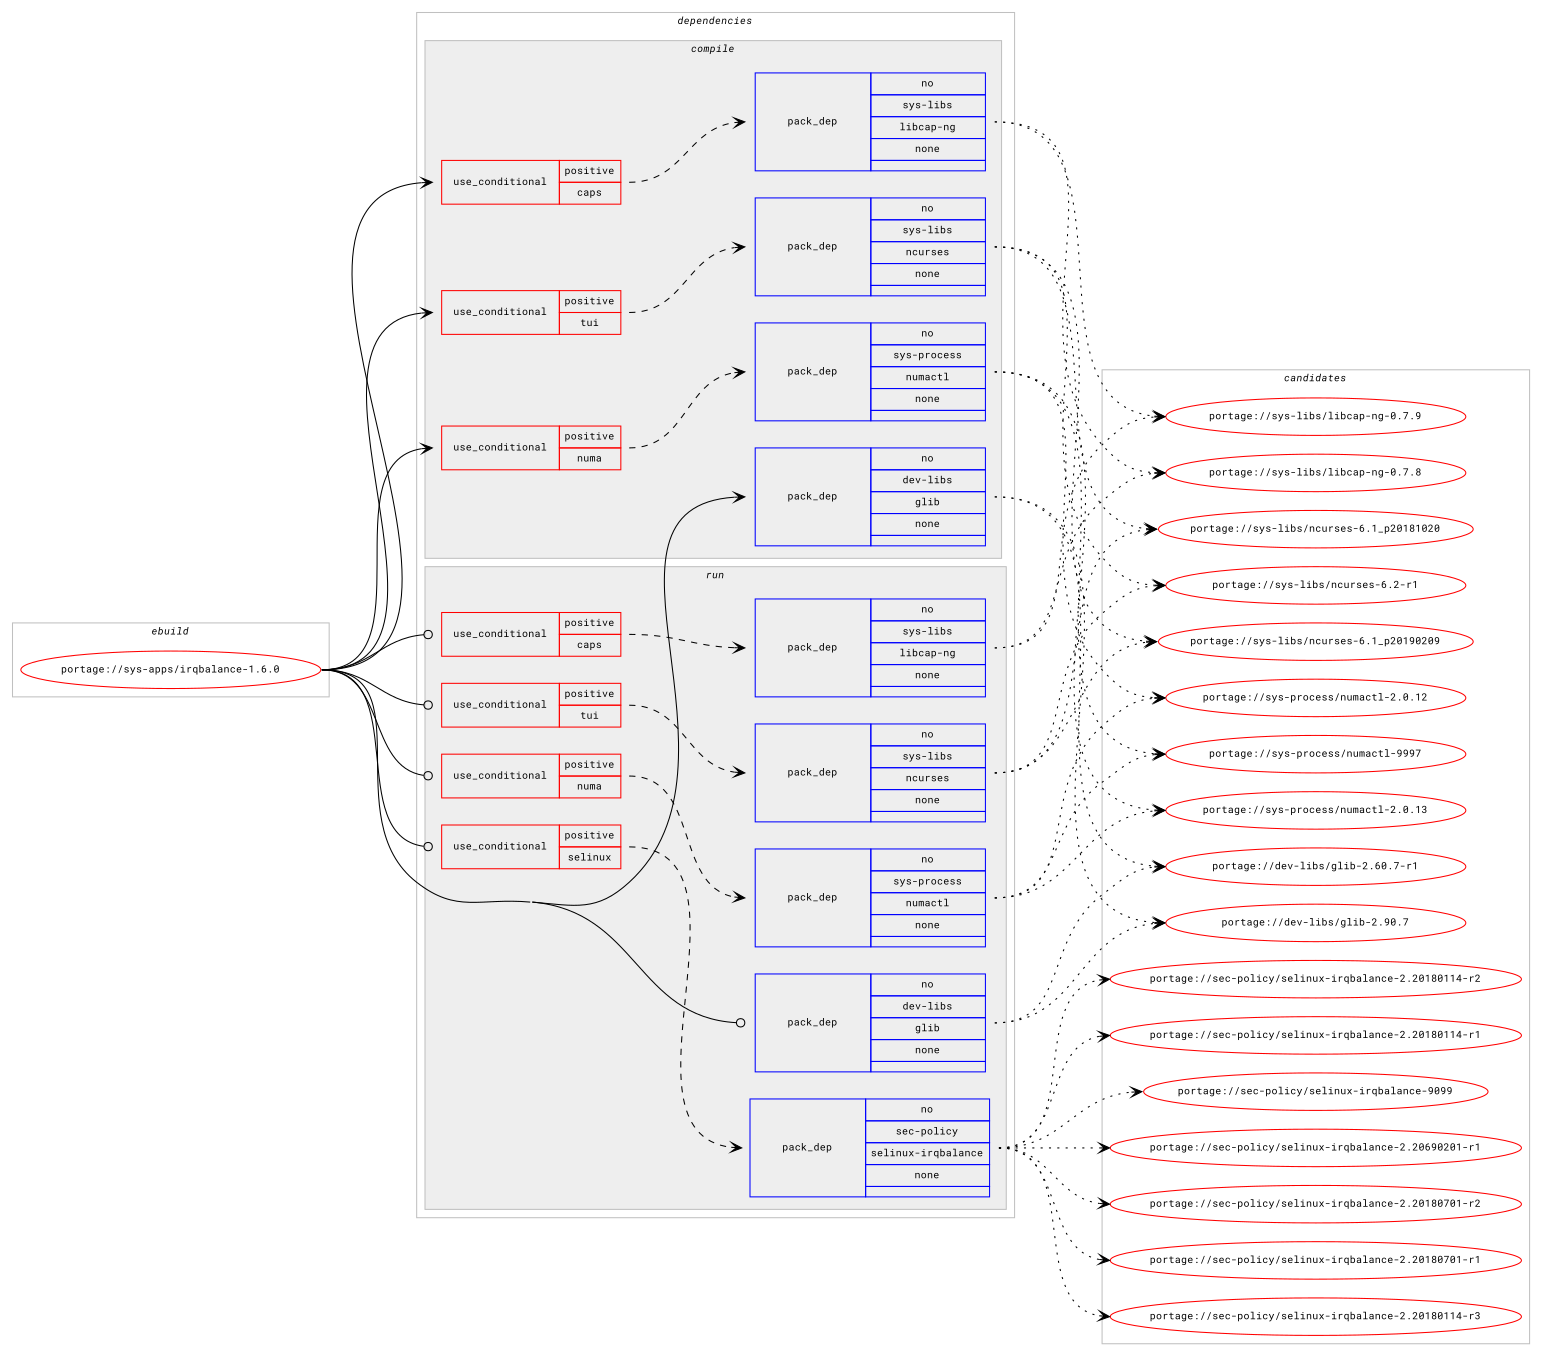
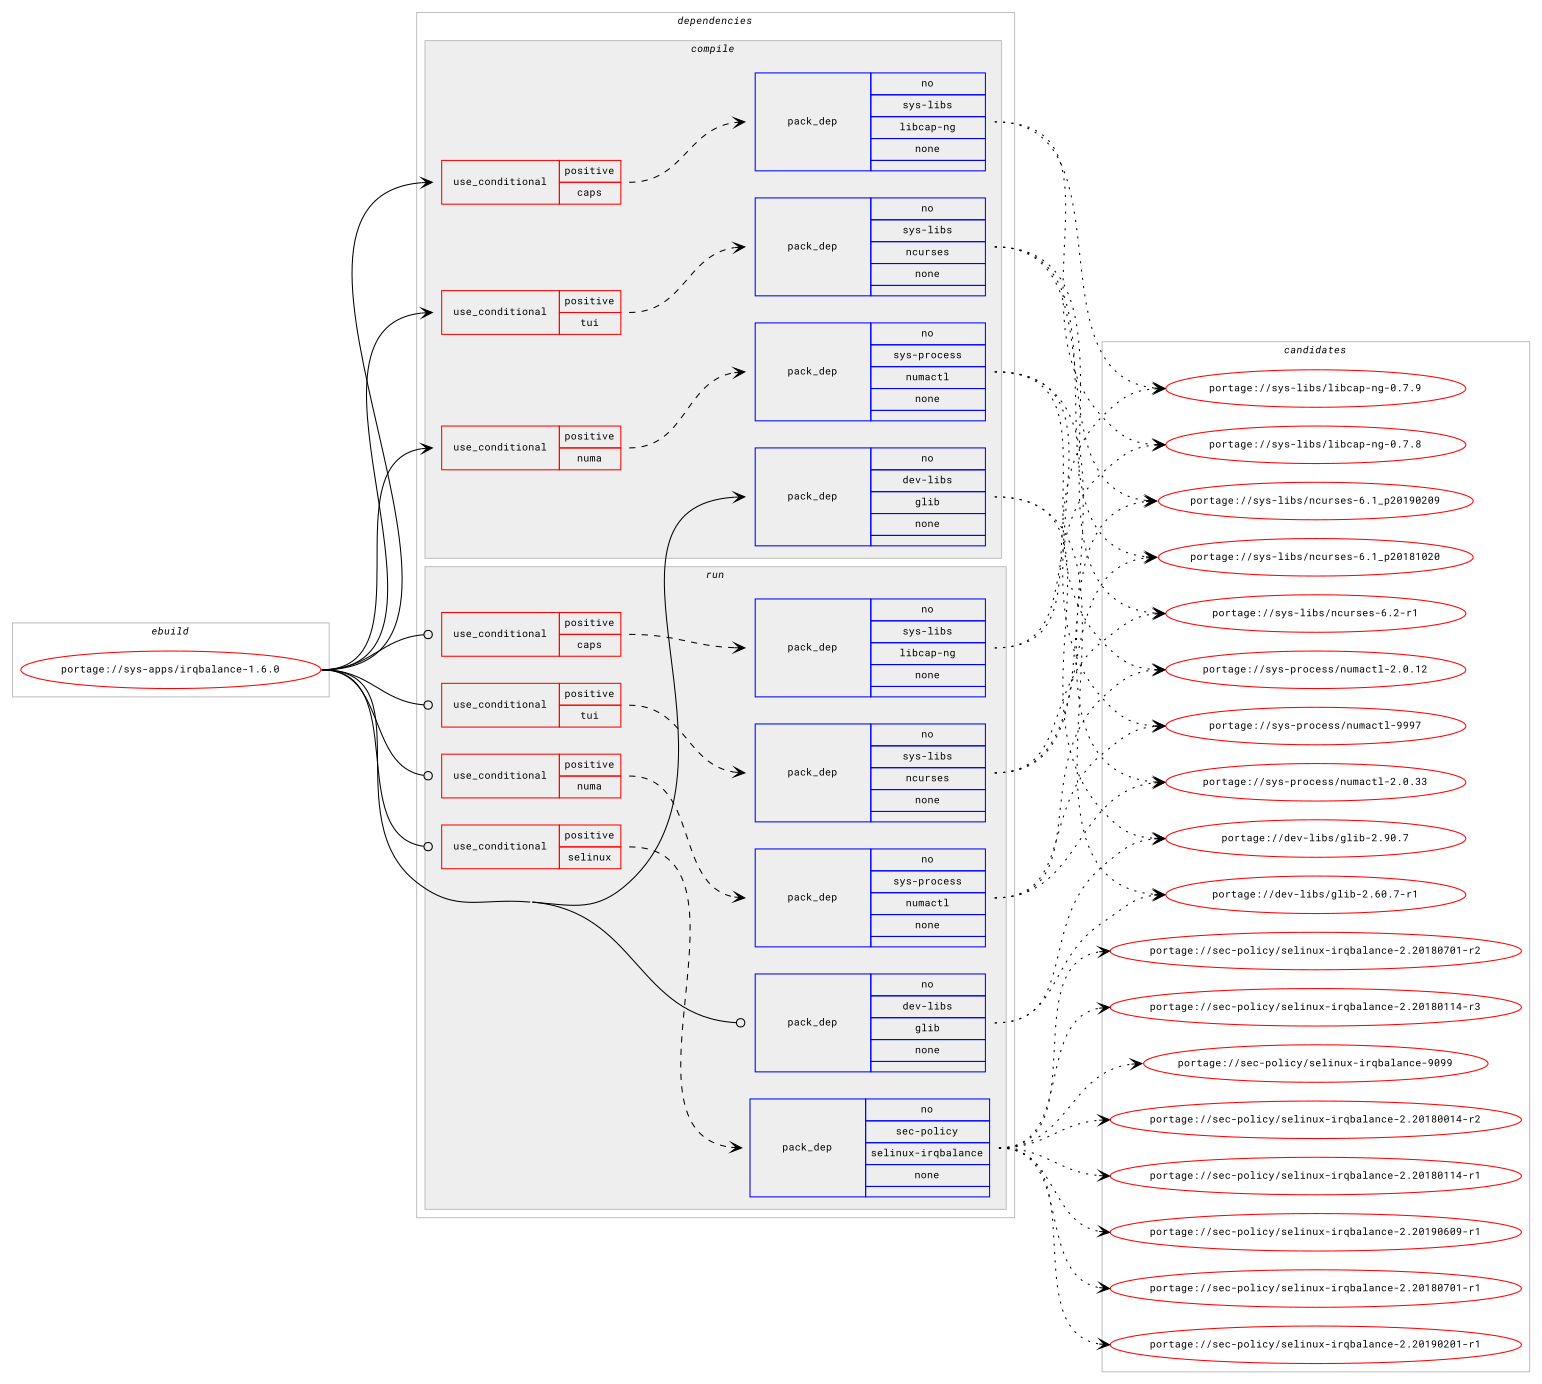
(1316, 810) -> (1316, 782)
(1316, 979) -> (1316, 1120)
(1316, 1148) -> (1316, 1345)
none -> (1316, 1232)
